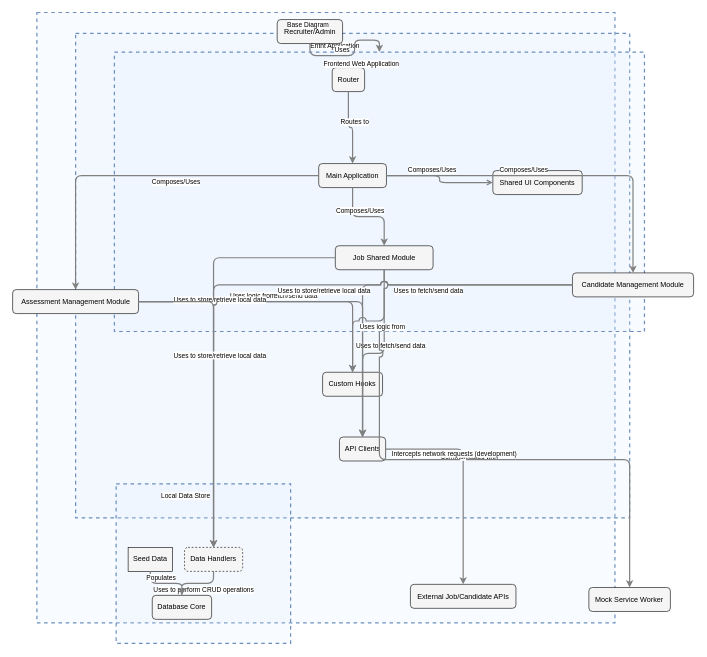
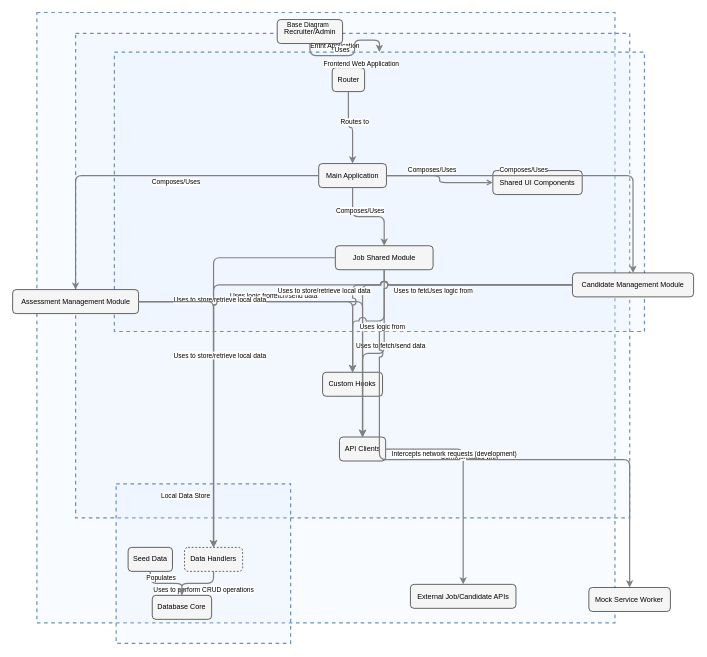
none -> (353, 296)
(150, 560) -> (150, 560)
